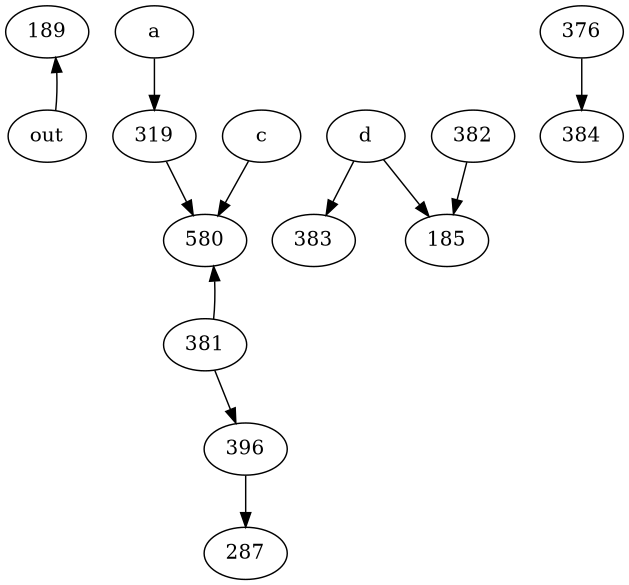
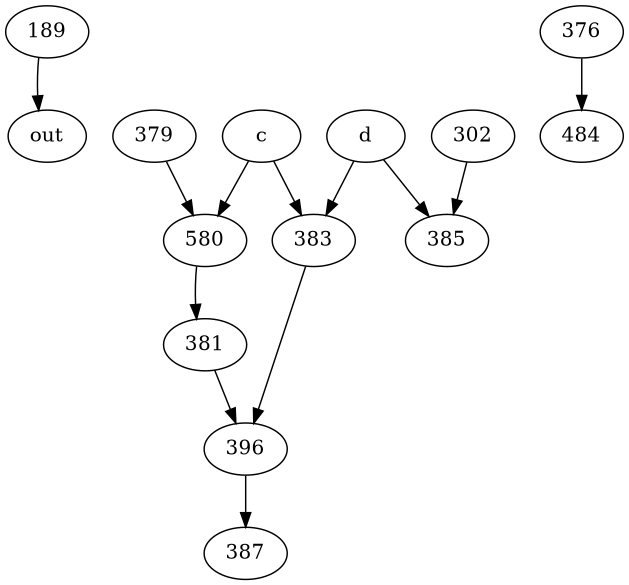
(154, 32) -> none
(57, 92) -> (38, 77)
(154, 136) -> (154, 136)
(473, 136) -> (473, 136)
(582, 136) -> (582, 136)
none -> (284, 182)
(447, 240) -> (447, 240)
(215, 300) -> (195, 285)
none -> (282, 338)
(246, 553) -> (246, 553)
